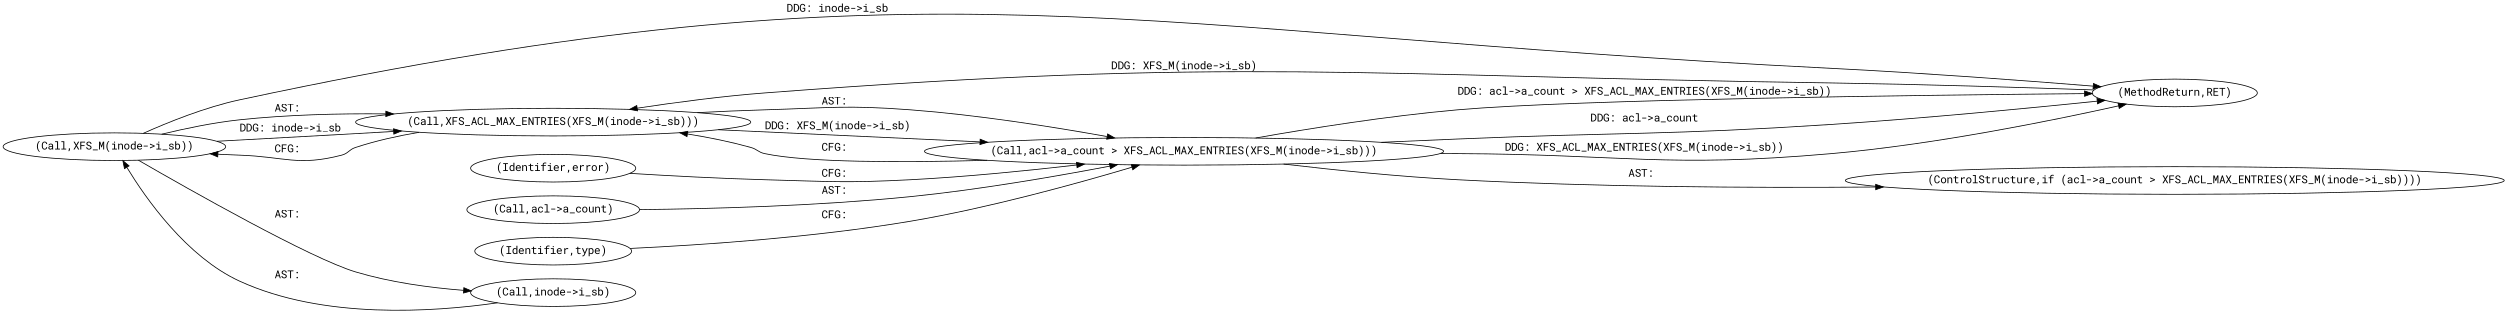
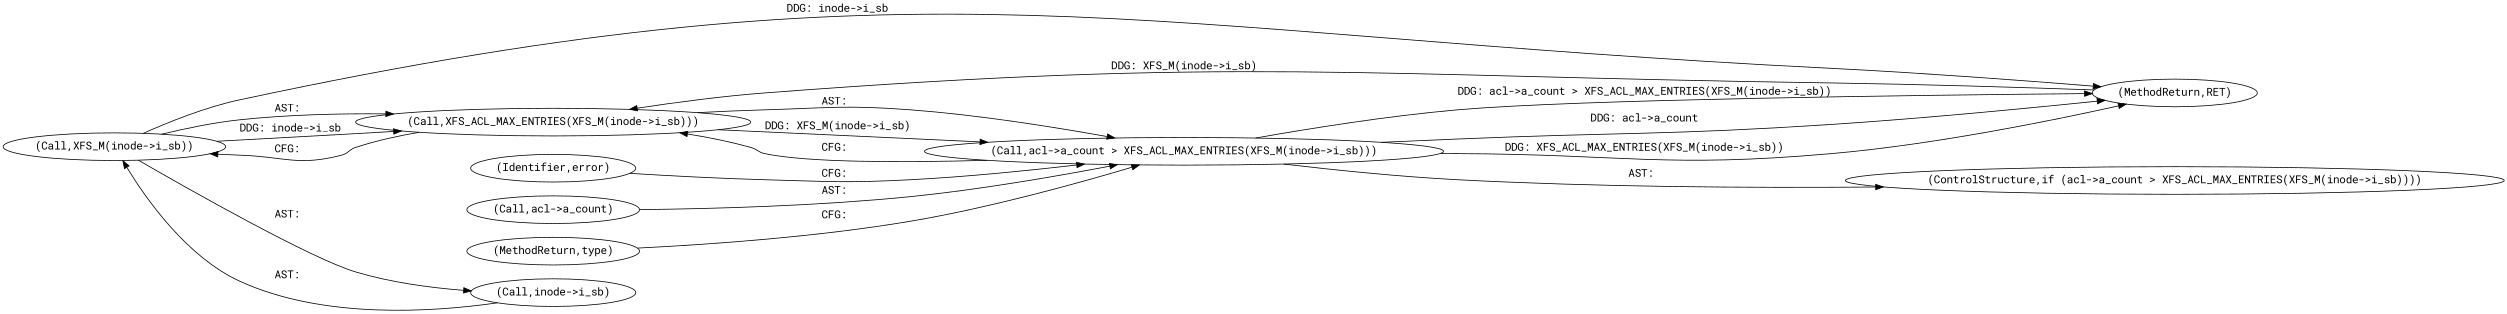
(553, 251) -> (553, 251)
